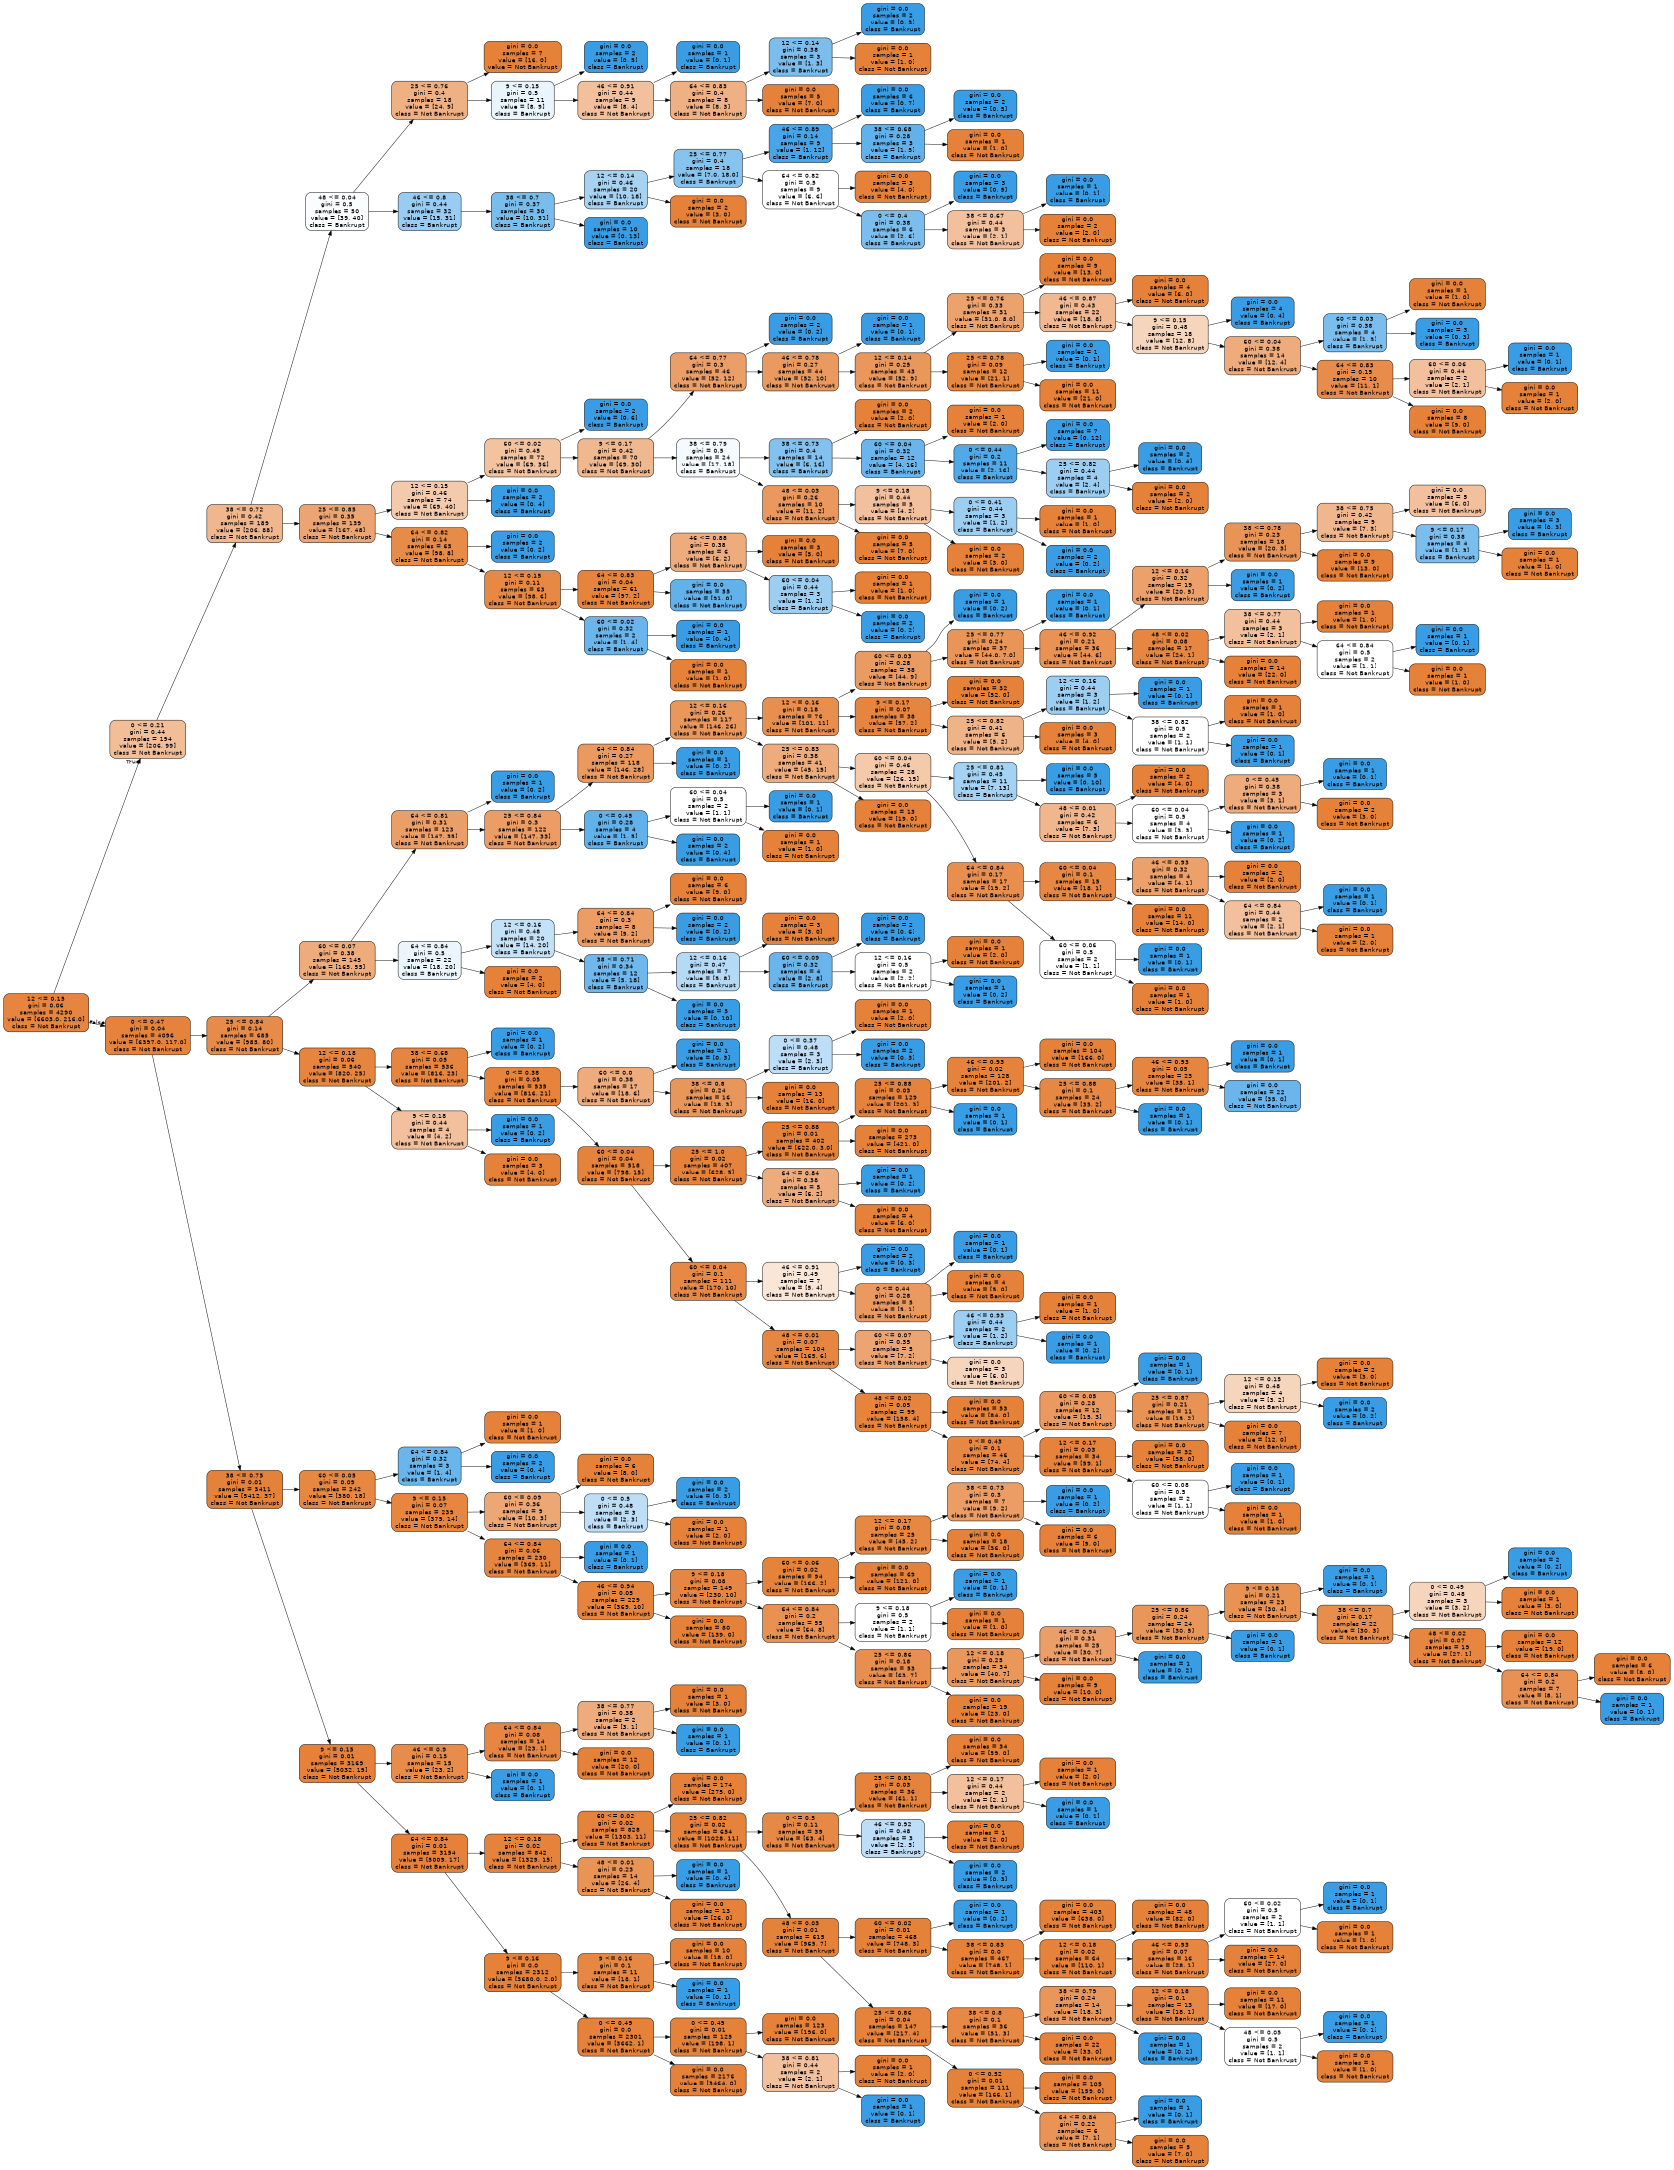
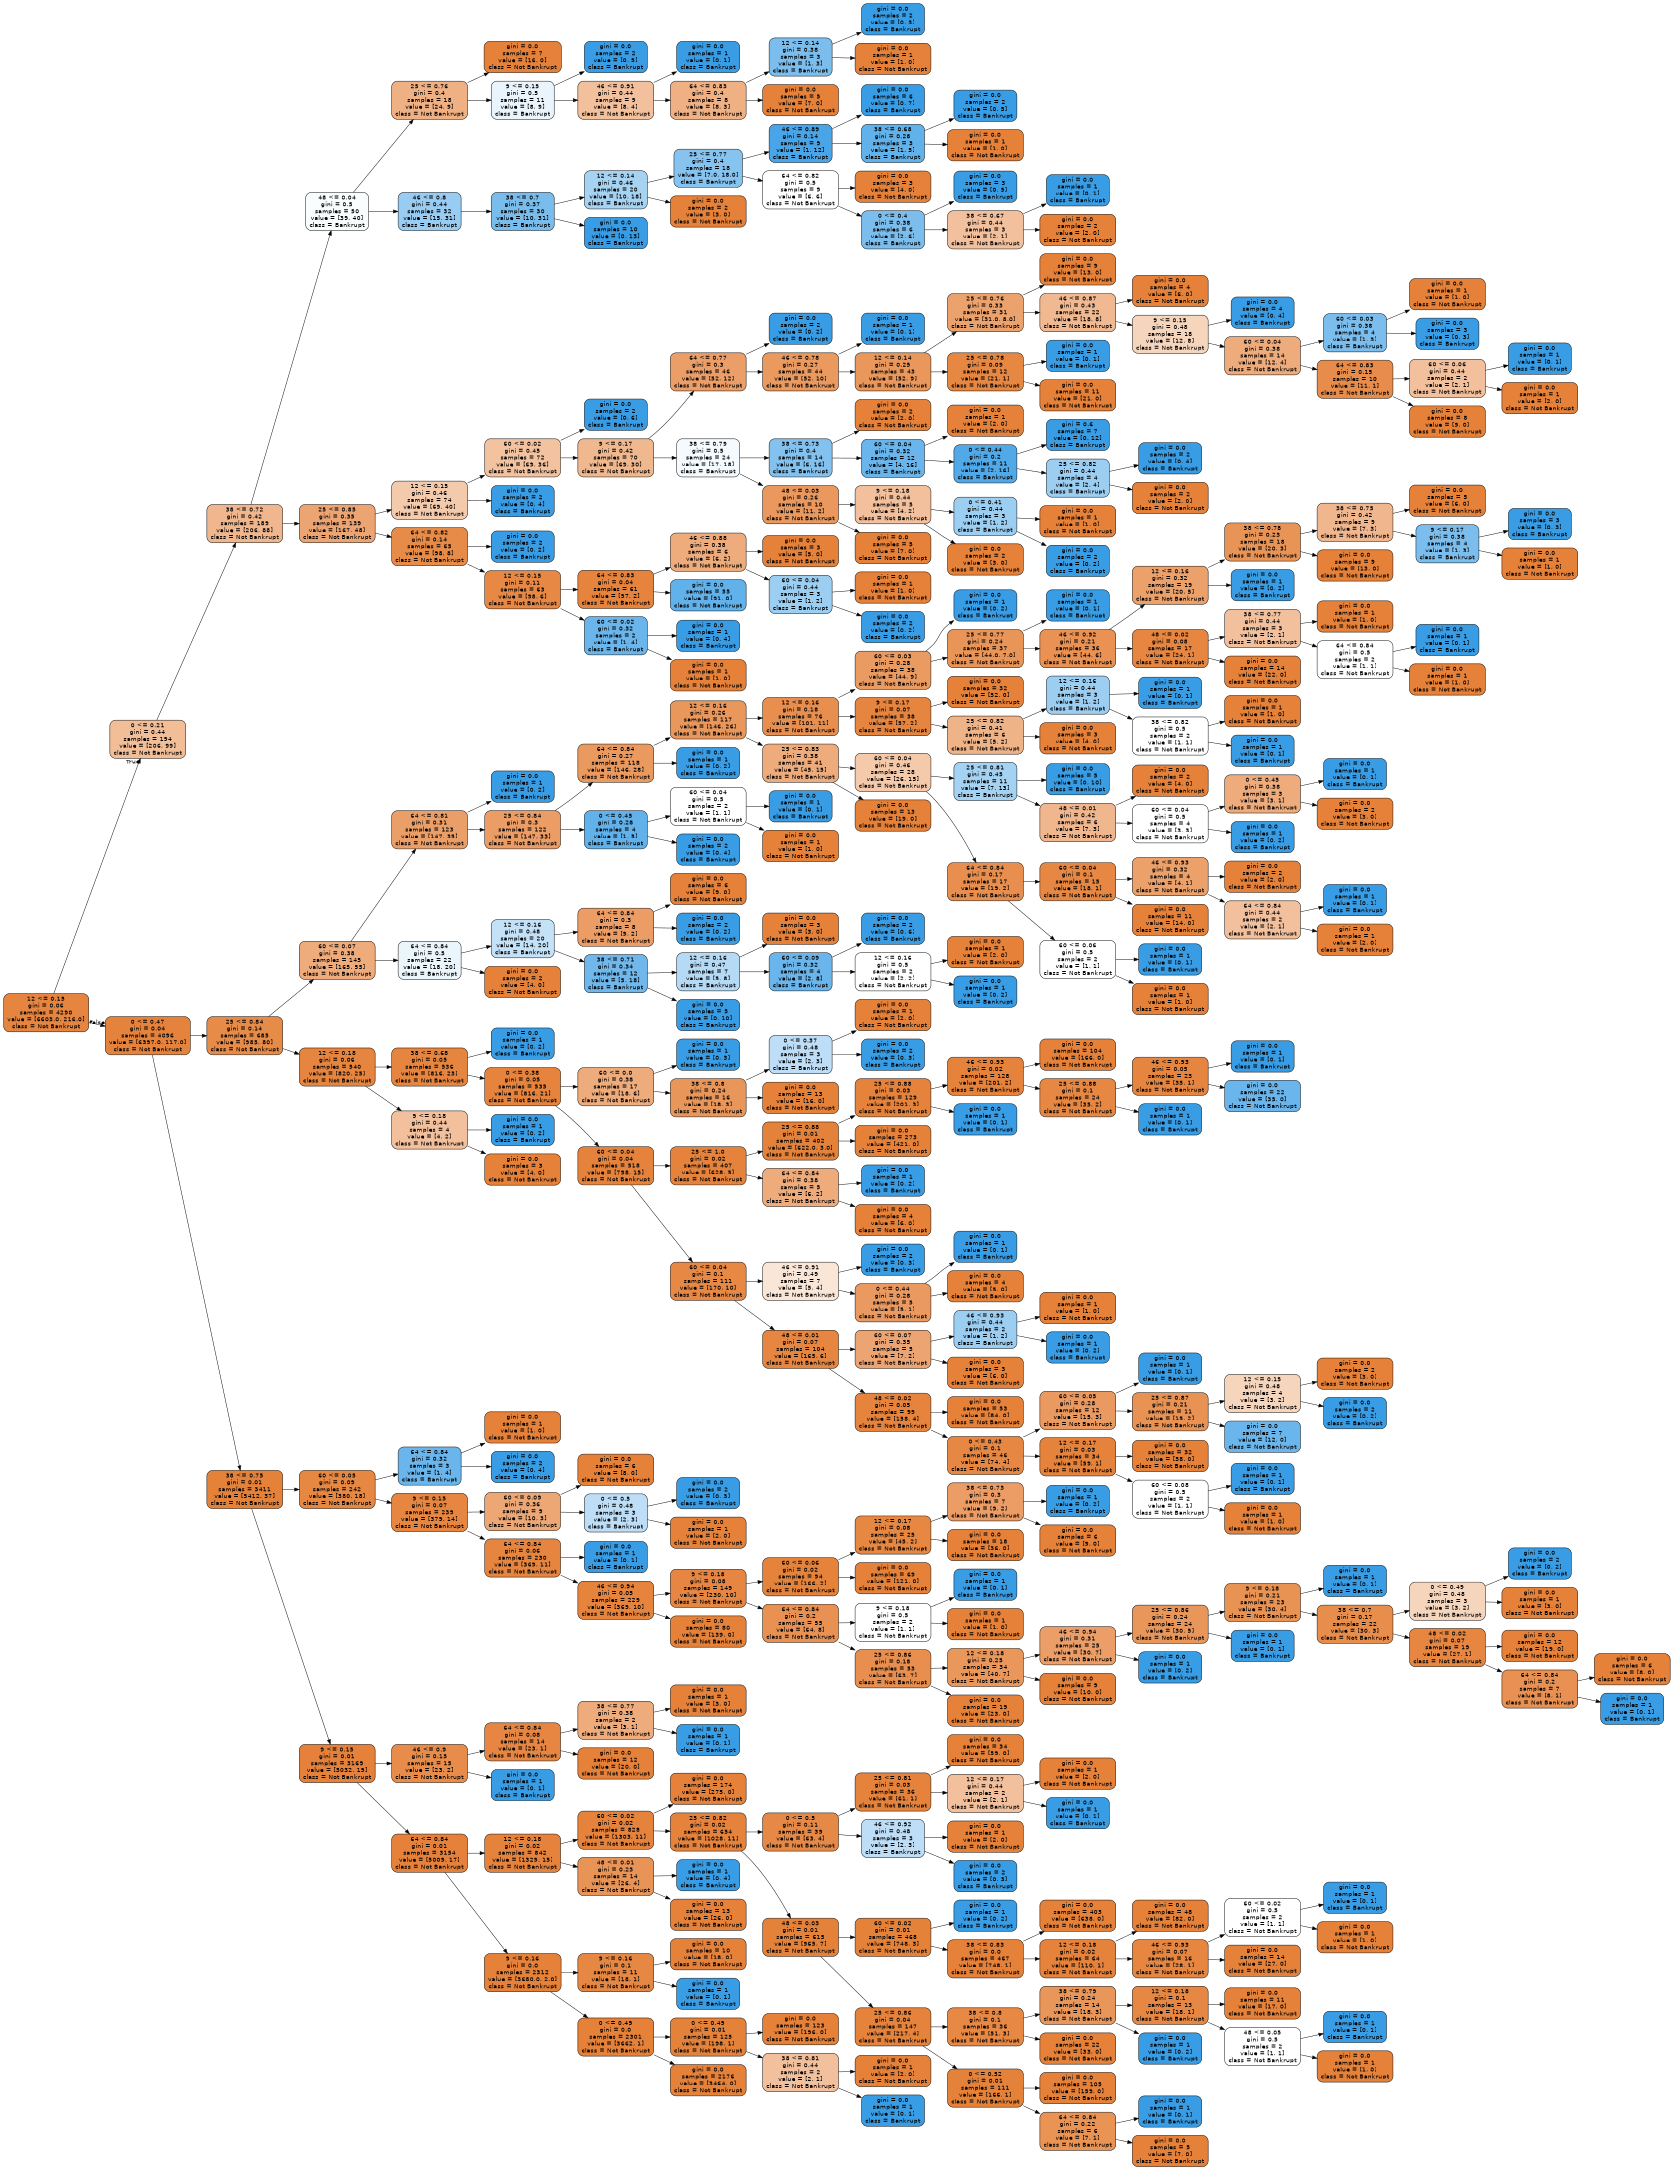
(523, 57) -> (523, 57)
(1078, 435) -> (1078, 435)
(1447, 501) -> (1447, 501)
(985, 1373) -> (985, 1373)
(1263, 1437) -> (1263, 1437)
